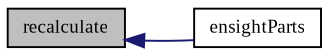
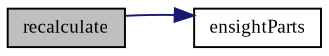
(169, 41) -> (150, 15)
